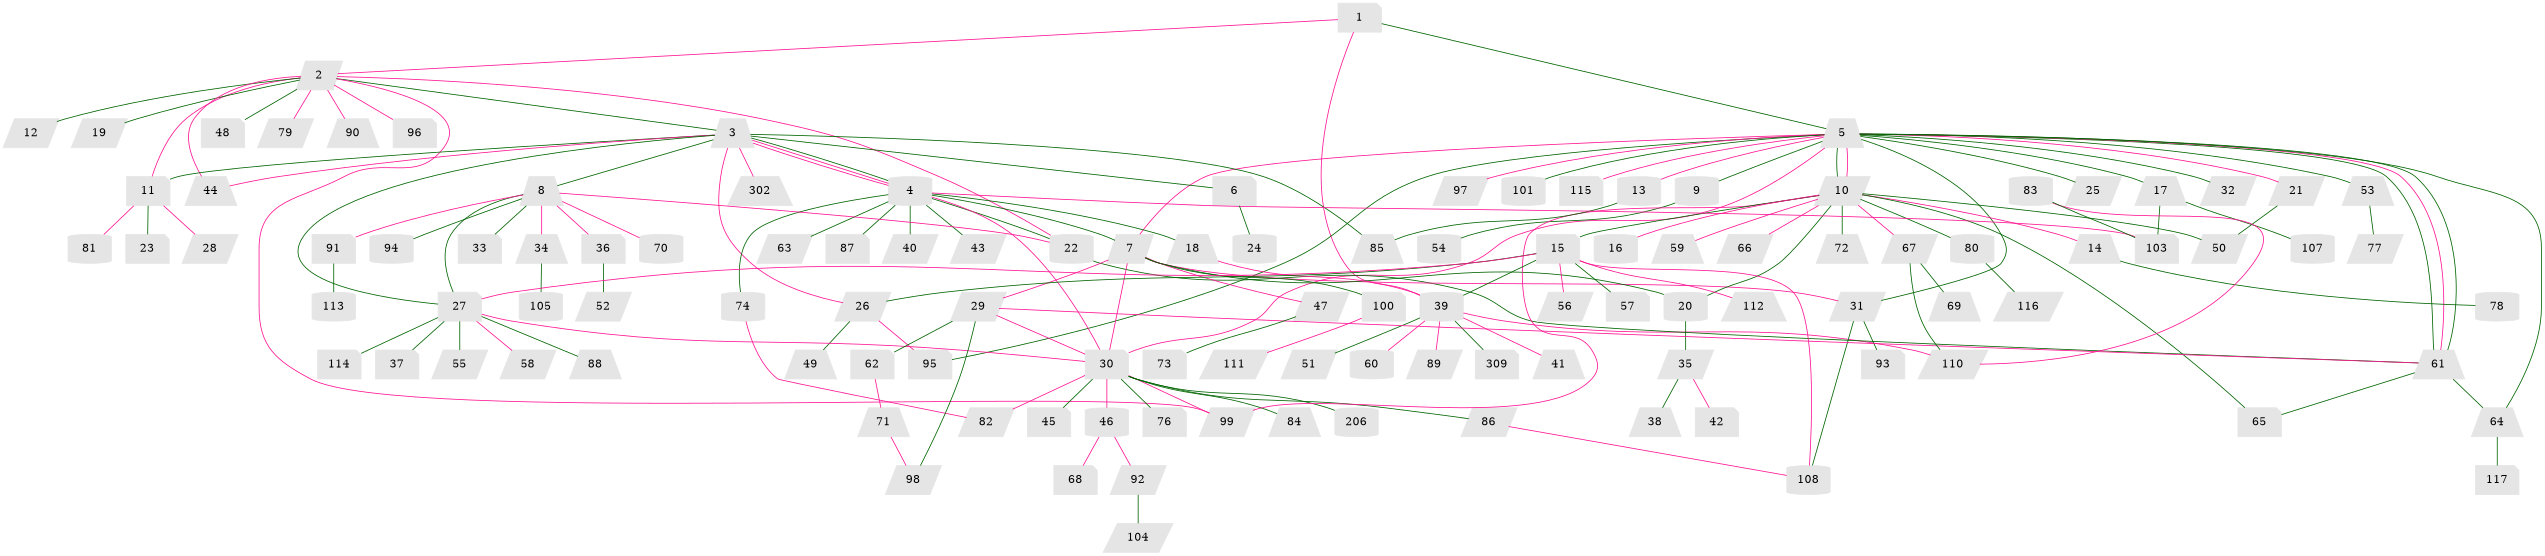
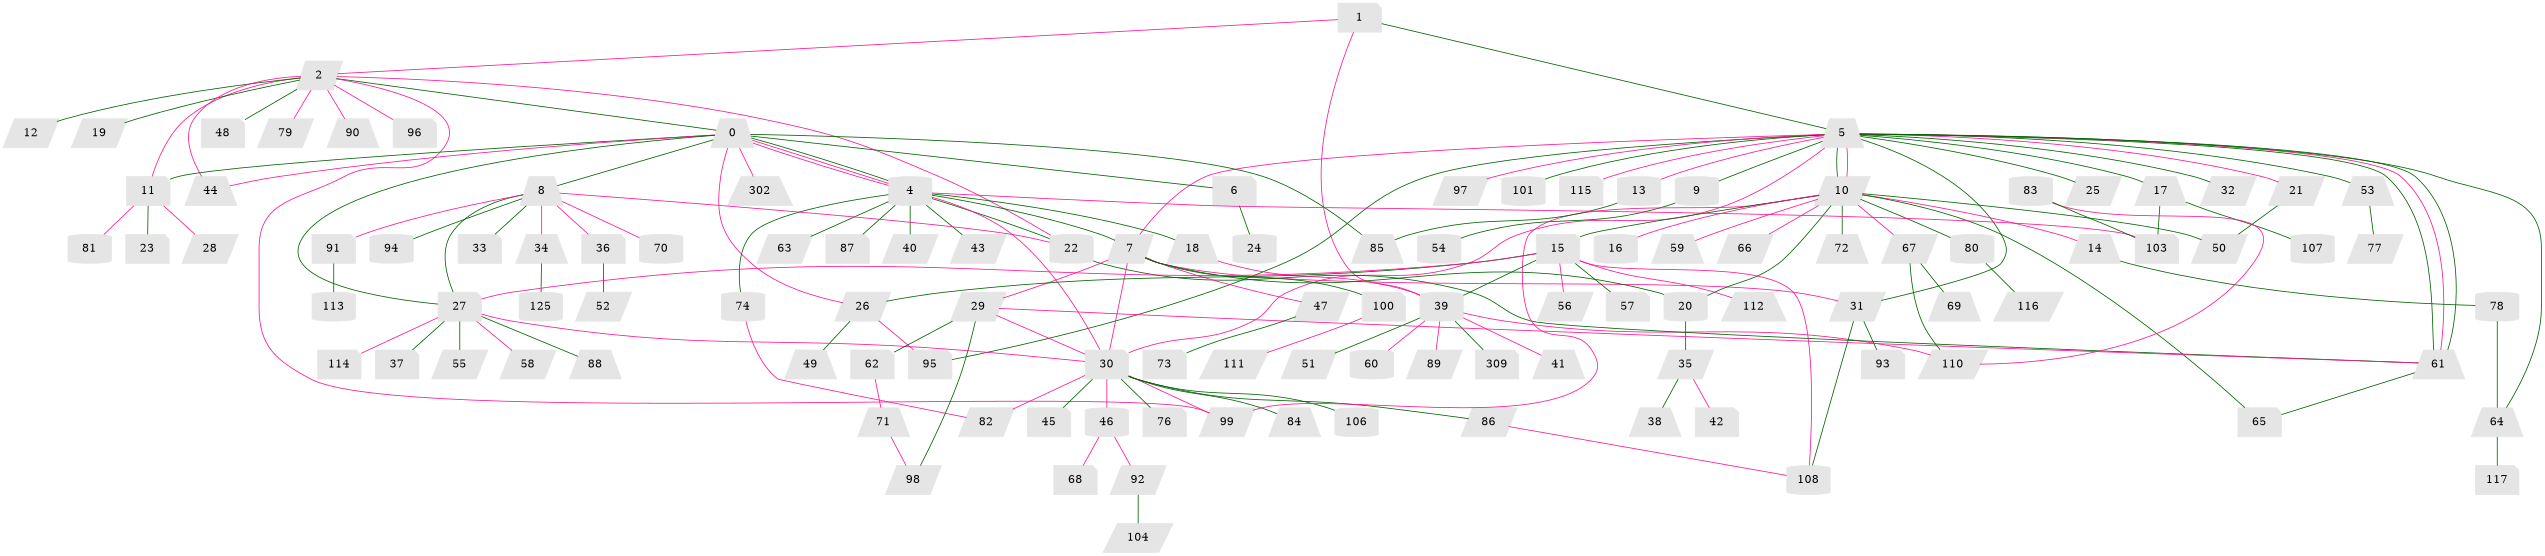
(733, 133) -> (733, 133)
(541, 307) -> (541, 307)
(400, 335) -> (400, 335)
(2468, 393) -> (2497, 364)
(1357, 422) -> (1357, 422)
